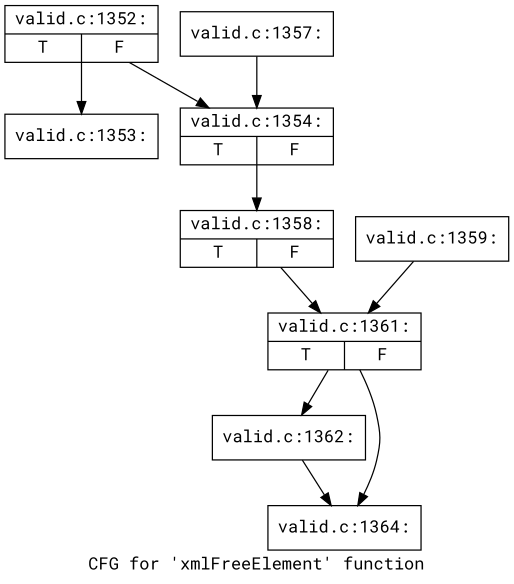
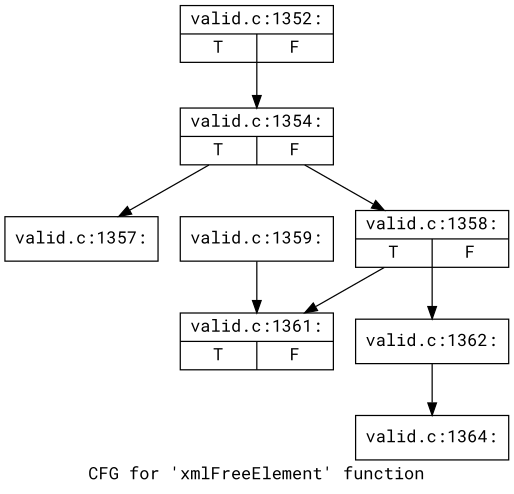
(257, 76) -> (169, 188)
(81, 136) -> none
(318, 387) -> (432, 287)
(380, 432) -> none
